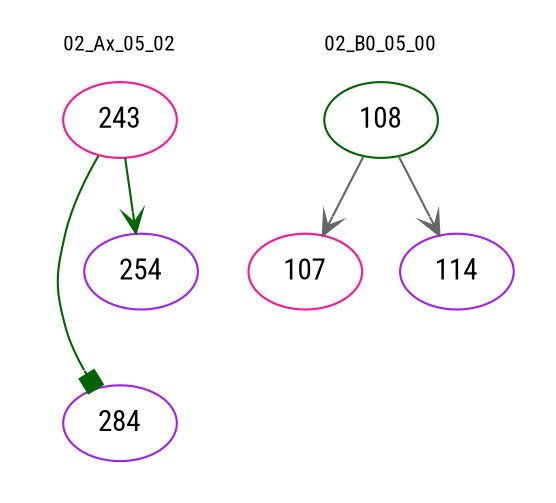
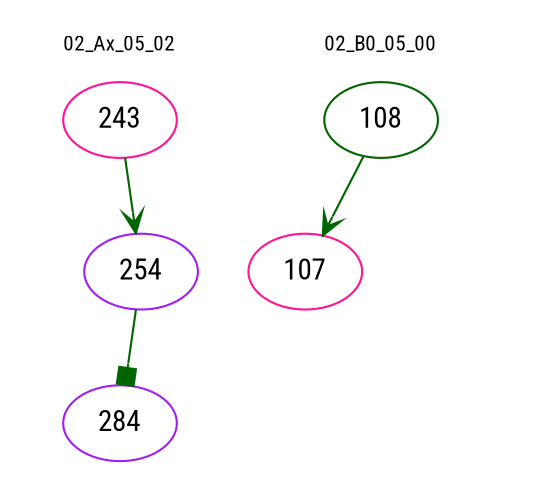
(348, 186) -> (348, 186)
(60, 262) -> (132, 336)
(457, 272) -> none
